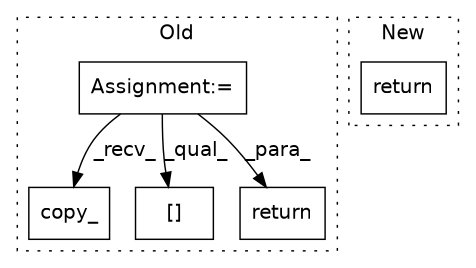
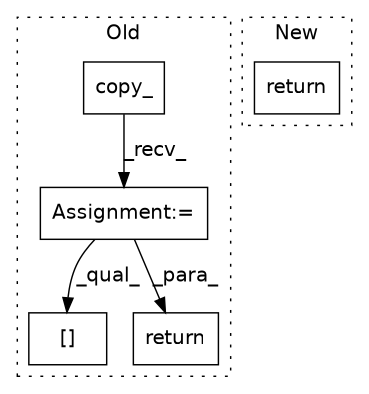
(94, 140) -> (124, 143)
